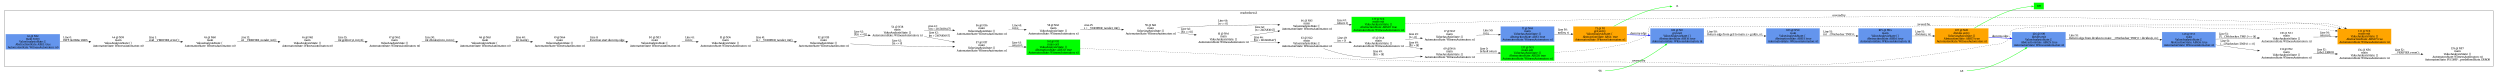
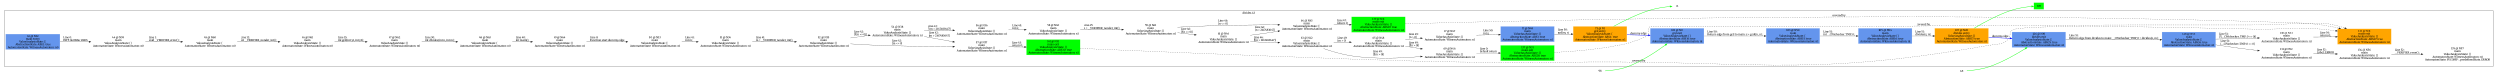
(1249, 13) -> (1249, 13)
